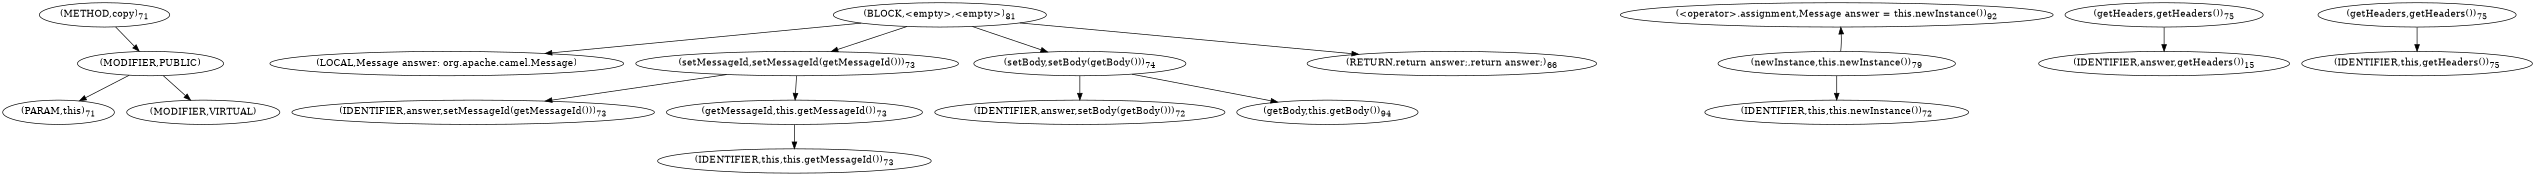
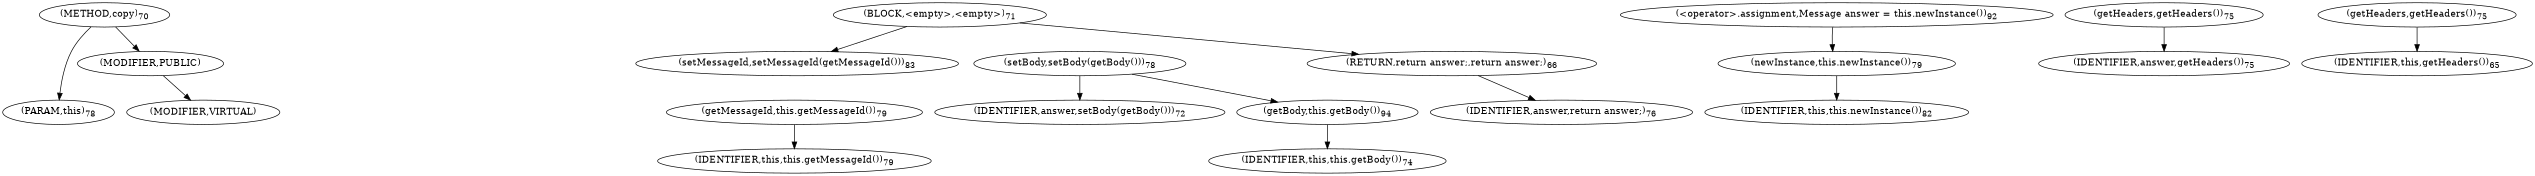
(144, 14) -> (144, 14)
(1011, 14) -> (1011, 14)
(1007, 38) -> none
(1841, 43) -> (1832, 36)
(910, 63) -> (910, 63)
(1151, 63) -> (1151, 63)
(2250, 63) -> (2250, 63)
(2495, 63) -> (2495, 63)
(447, 64) -> none
(796, 85) -> none
(107, 86) -> (69, 57)
(91, 111) -> (91, 111)
(882, 111) -> (882, 111)
(1927, 111) -> (1927, 111)
(473, 112) -> none
none -> (1561, 112)
(889, 160) -> (889, 160)
none -> (1327, 161)
